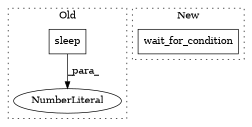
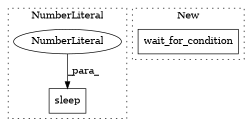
(68, 16) -> (68, 16)
(68, 68) -> (68, 68)
